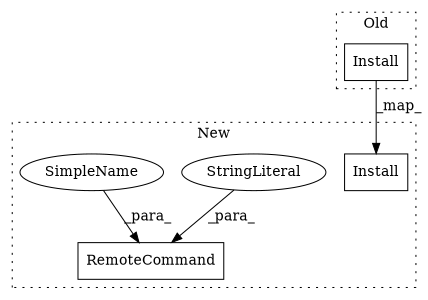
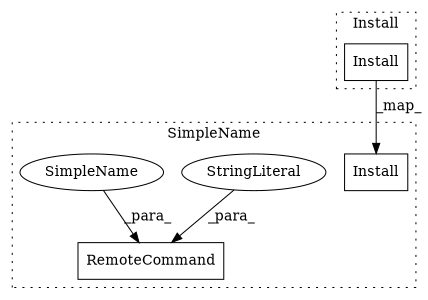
(376, 24) -> (376, 24)
(214, 134) -> (214, 134)
